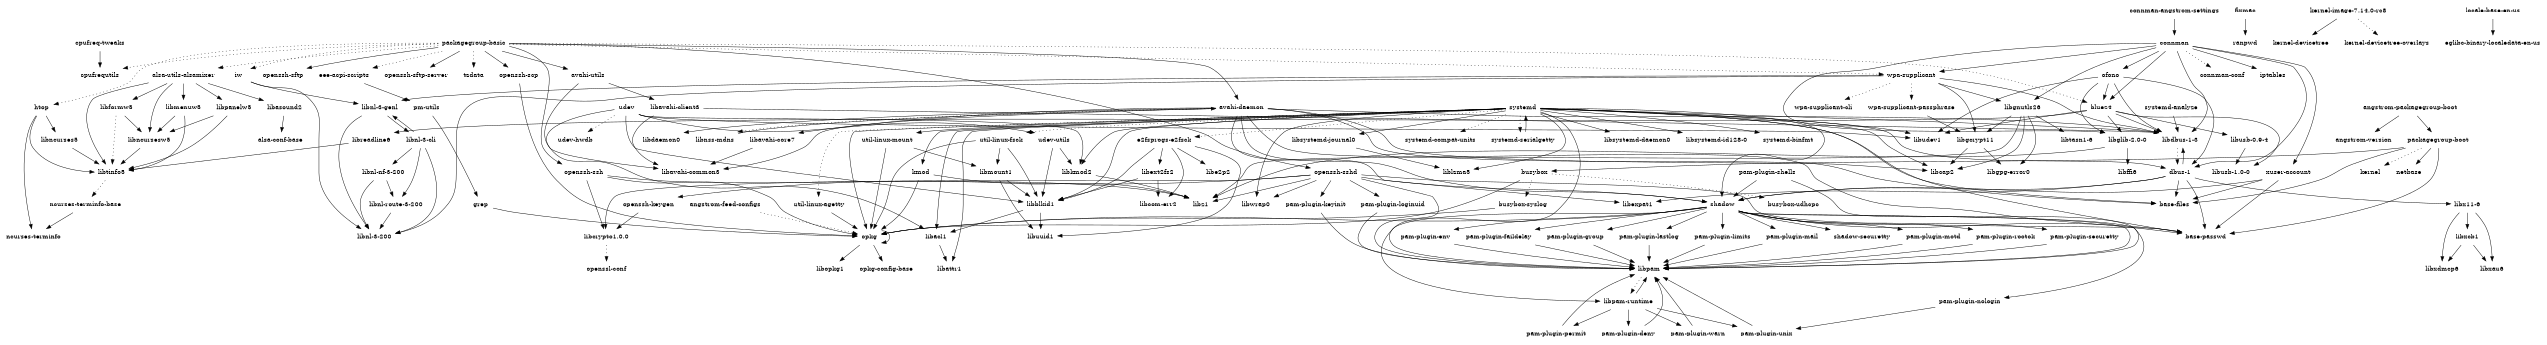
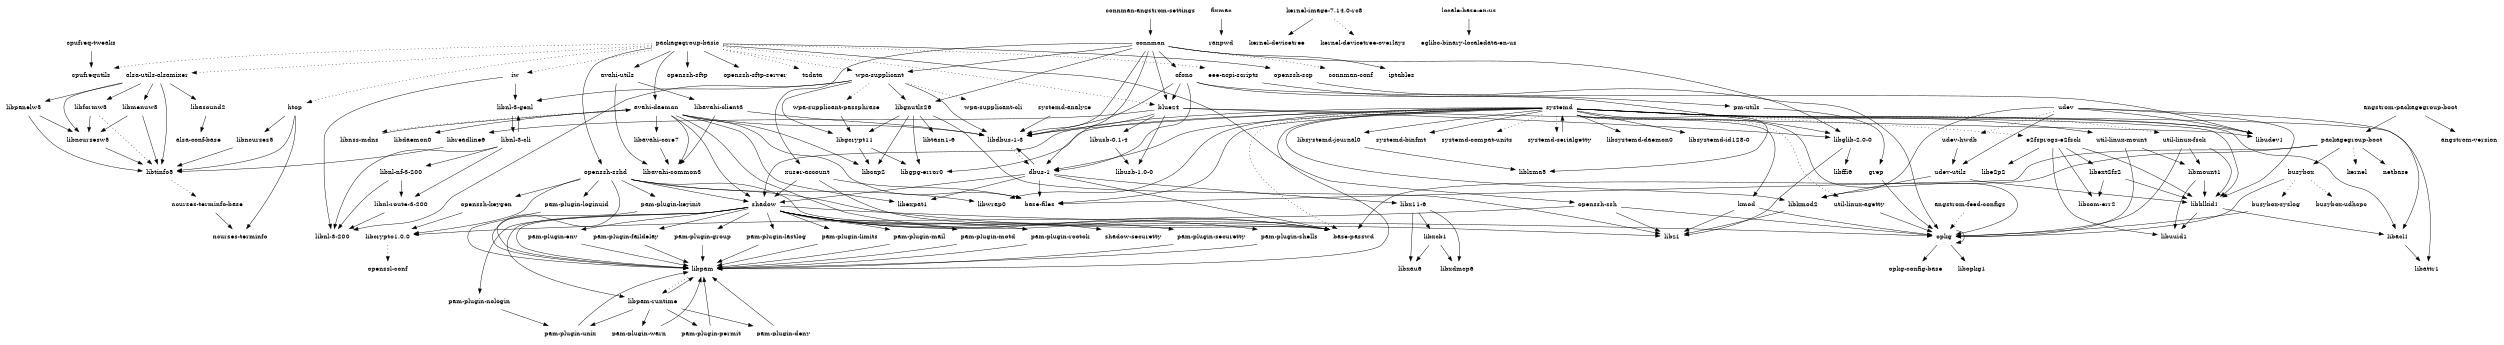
(1737, 118) -> (1242, 117)
(2250, 140) -> (1109, 140)
none -> (1956, 154)
(340, 169) -> none
(1747, 187) -> (1016, 226)
(1984, 196) -> (1258, 132)
